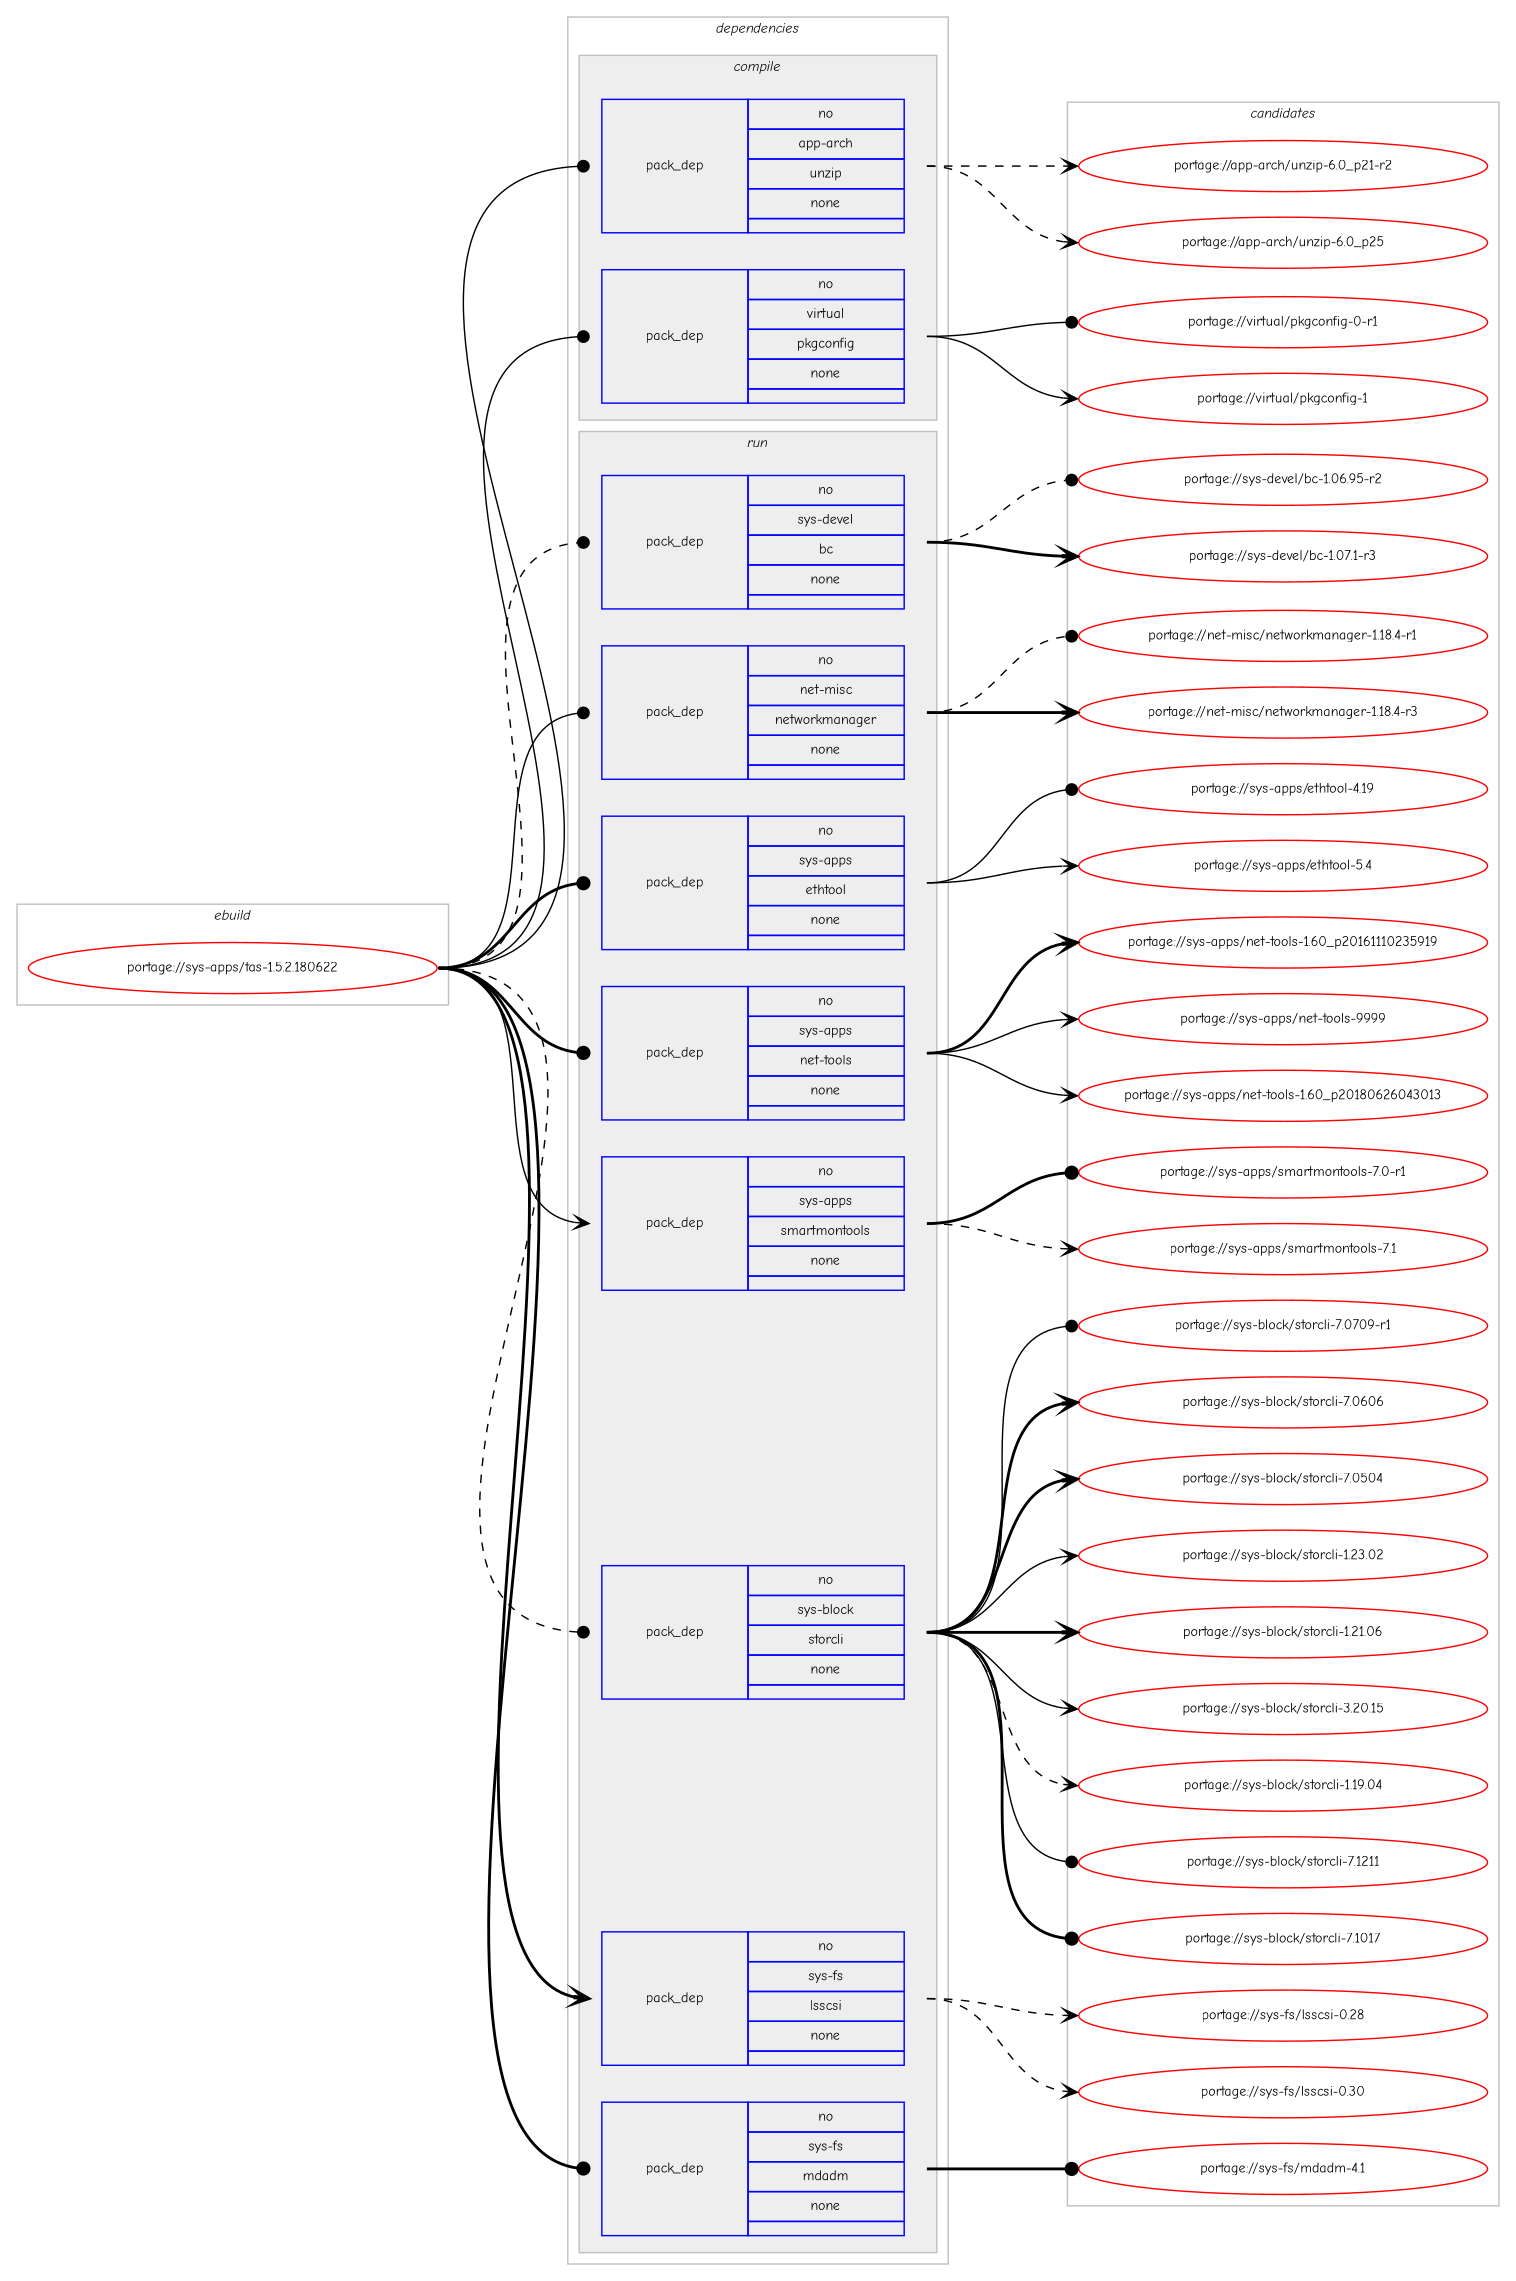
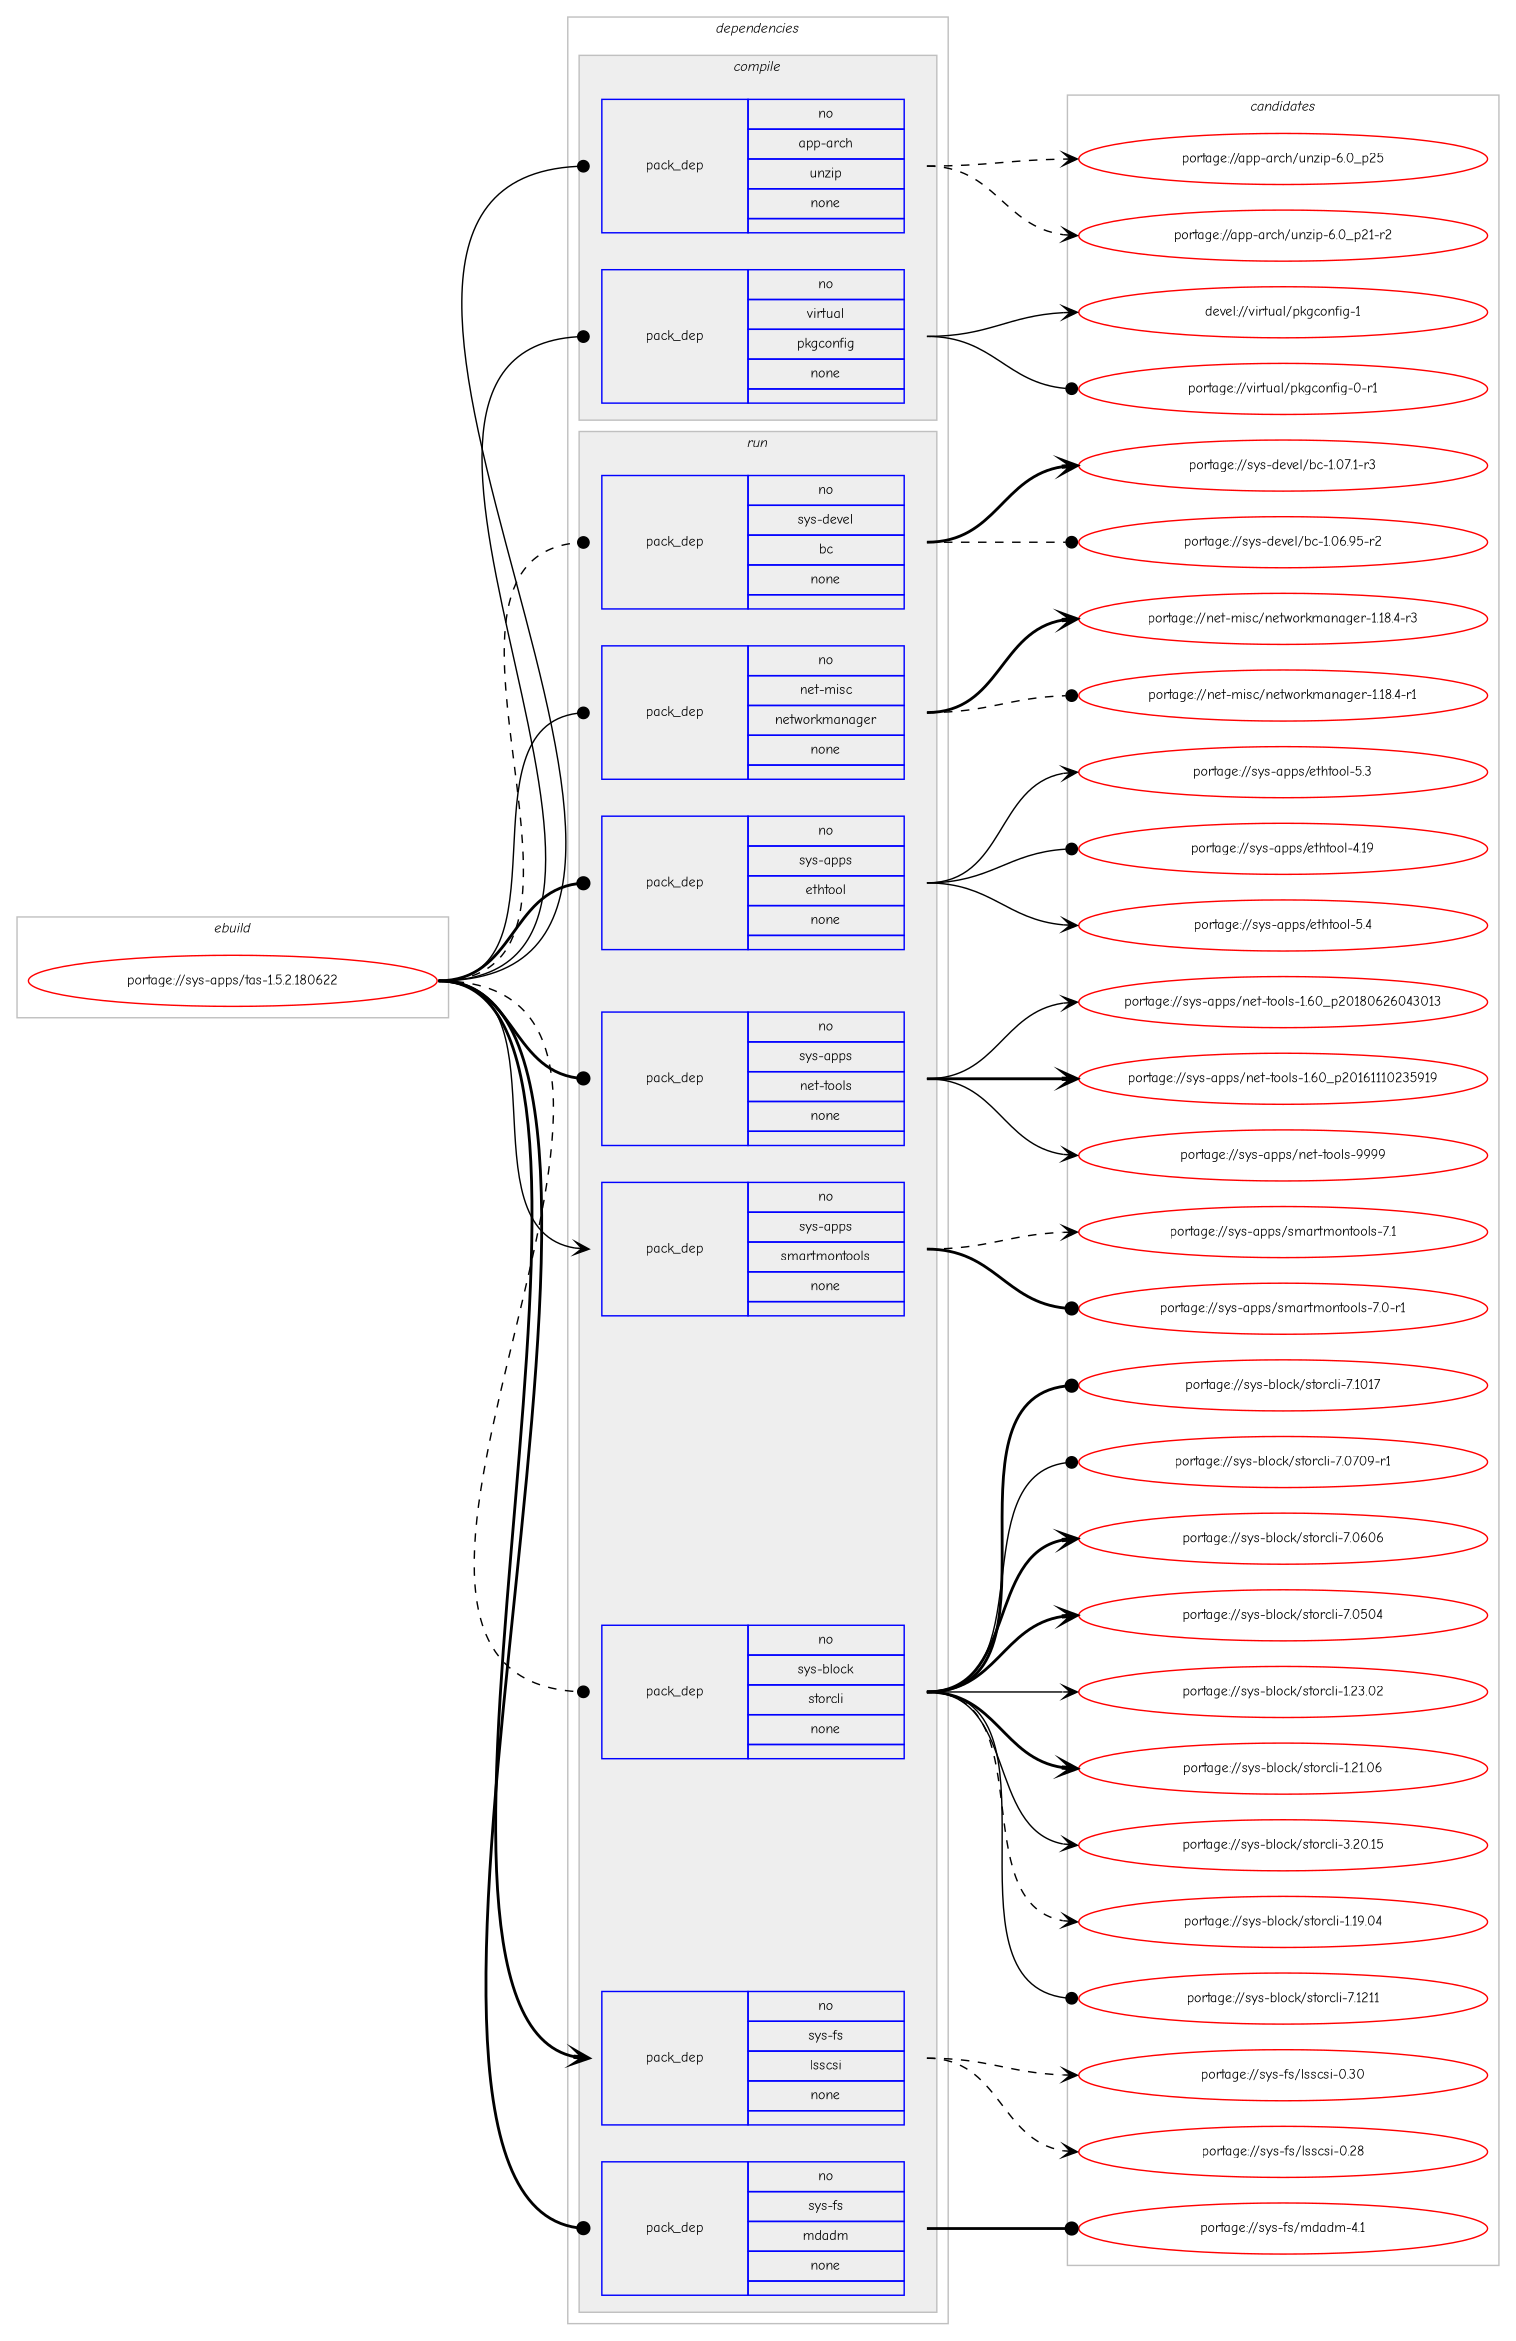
(1283, 399) -> (1283, 312)
none -> (1283, 772)
